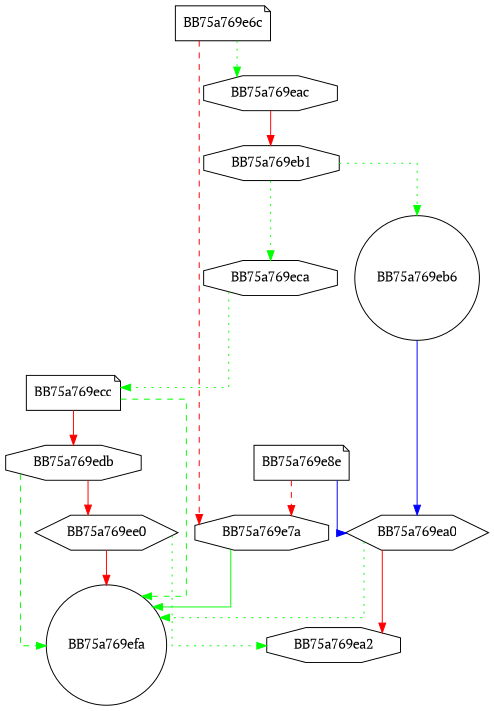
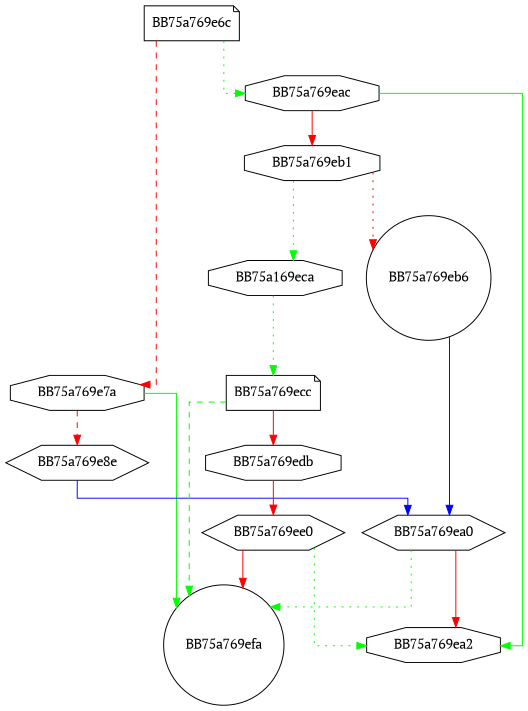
(399, 163) -> (373, 206)
(271, 278) -> (275, 278)
none -> (522, 304)
(302, 463) -> (77, 463)
(291, 493) -> (77, 423)
(20, 568) -> none
